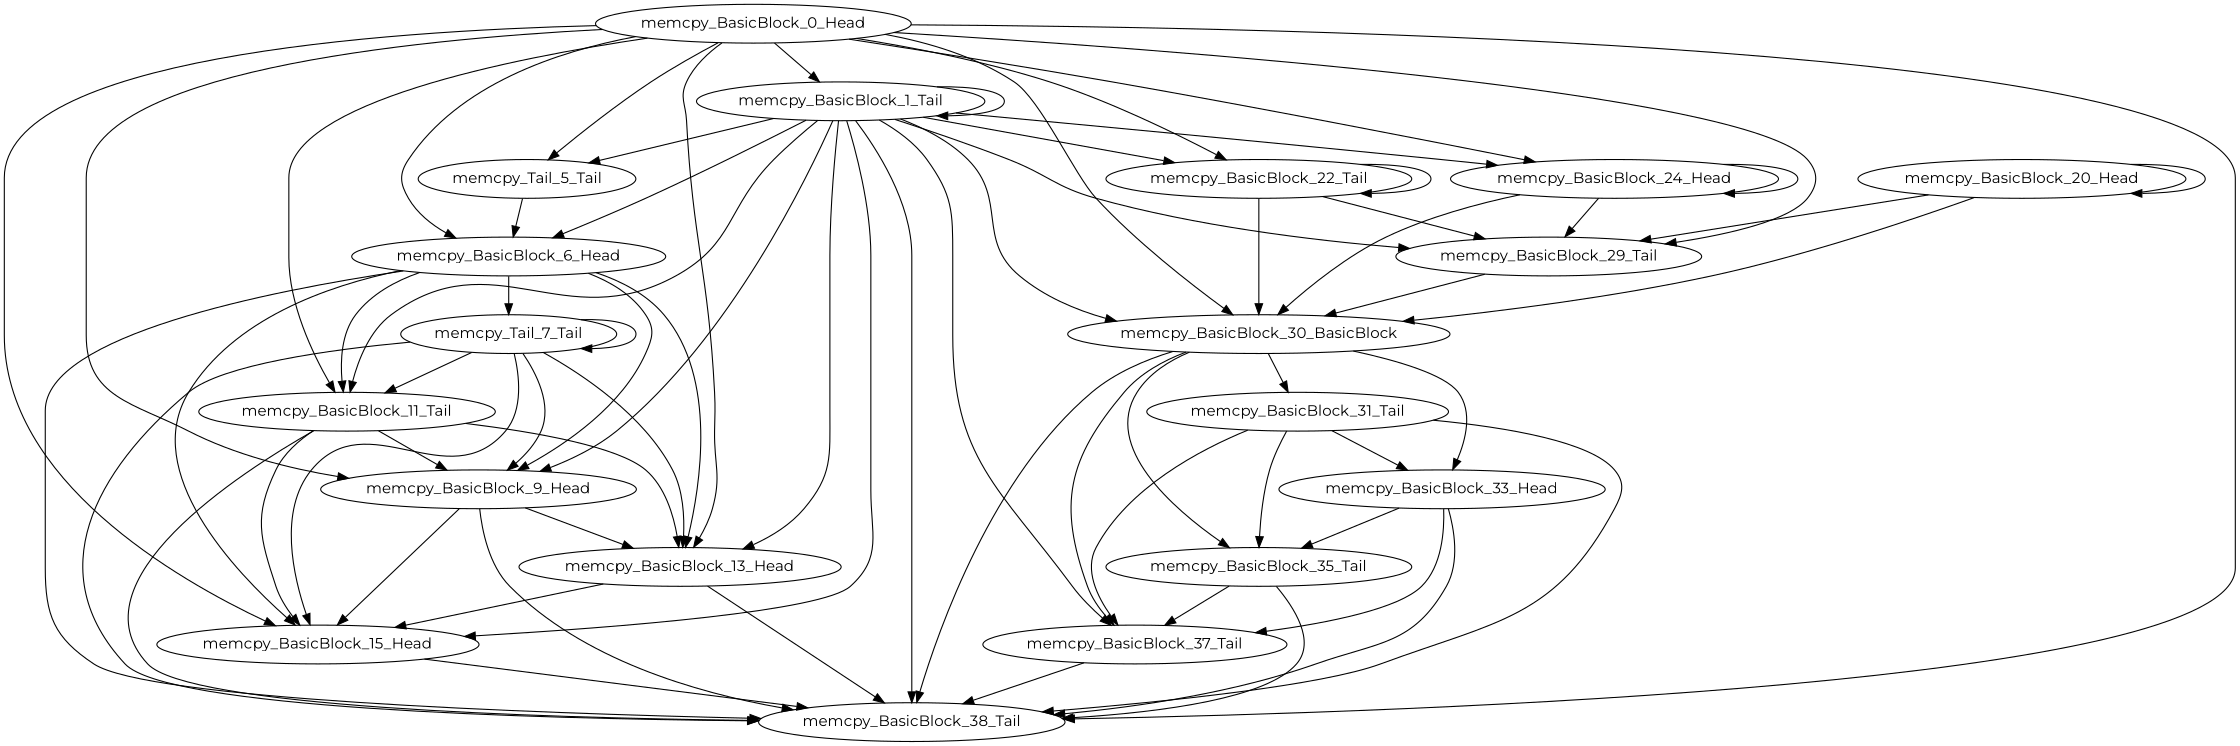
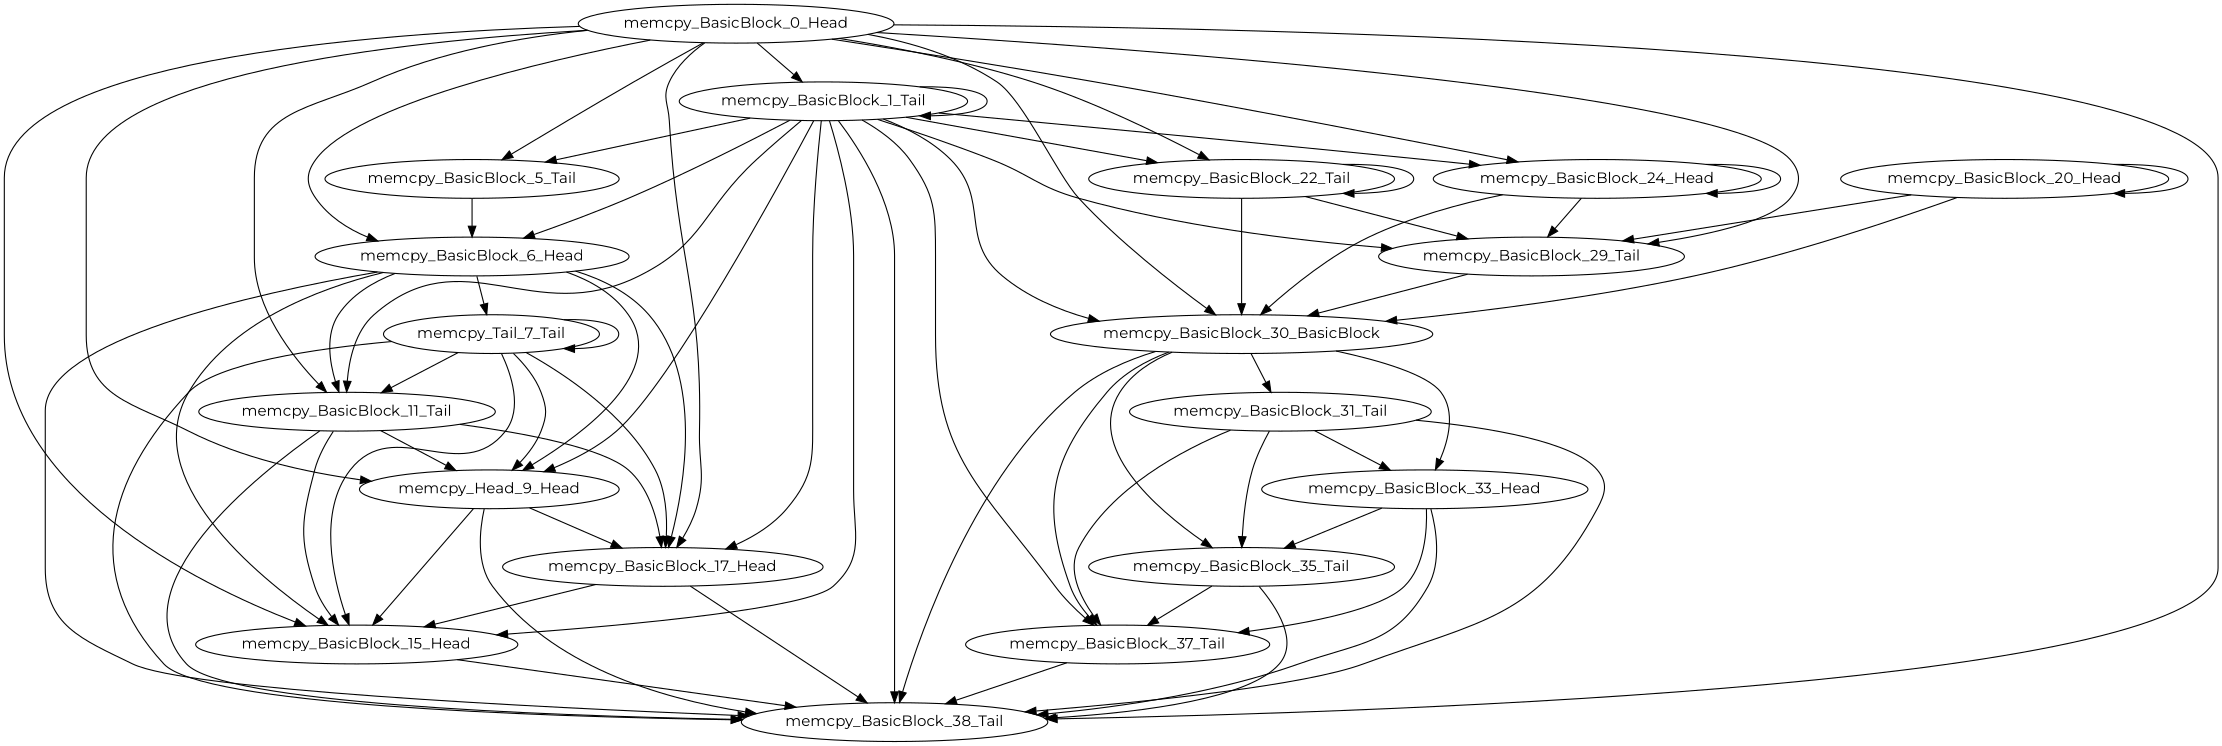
(527, 179) -> (472, 179)
(479, 489) -> (489, 489)
(680, 567) -> (663, 567)
